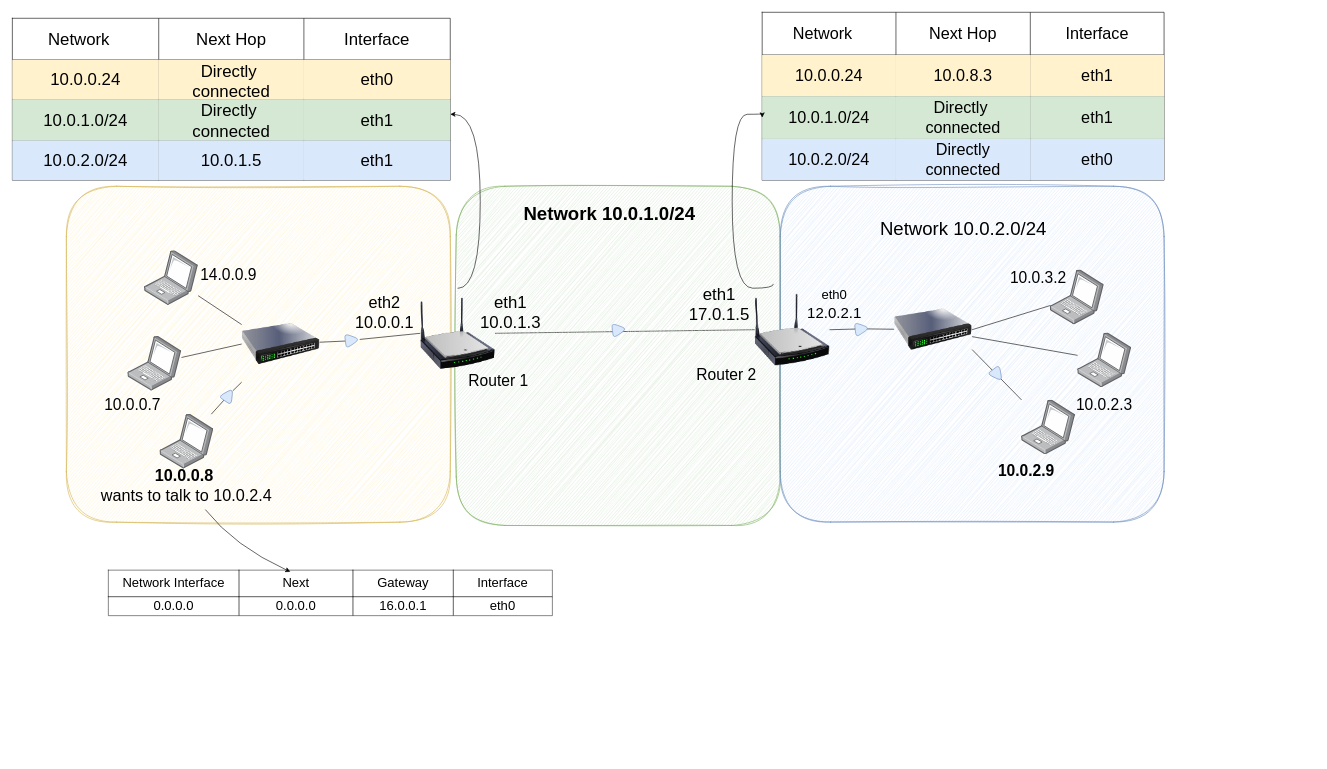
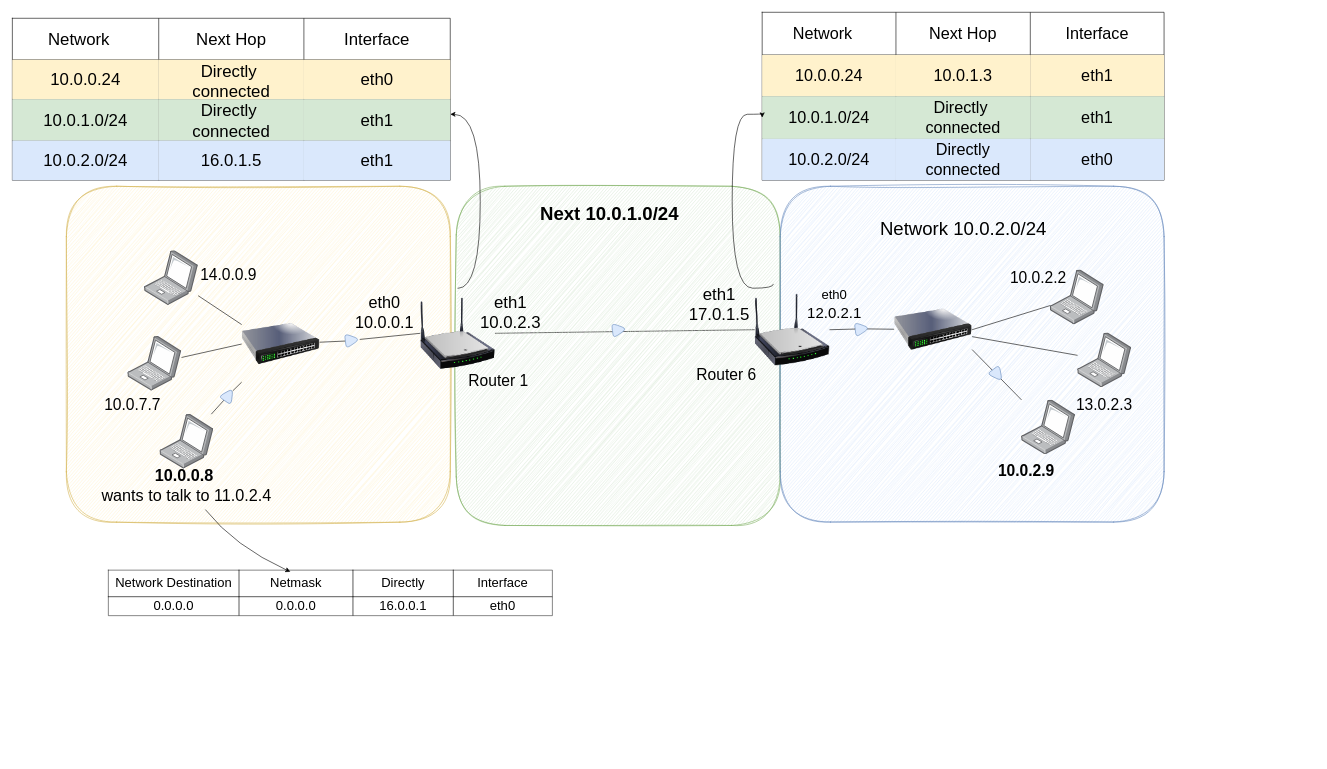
(963, 76) -> (963, 76)
(231, 161) -> (231, 161)
(610, 213) -> (610, 213)
(1039, 278) -> (1039, 278)
(385, 312) -> (385, 312)
(511, 312) -> (511, 312)
(727, 375) -> (727, 375)
(133, 405) -> (133, 405)
(1105, 405) -> (1105, 405)
(187, 486) -> (187, 486)
(174, 584) -> (174, 584)
(296, 584) -> (296, 584)
(403, 584) -> (403, 584)
